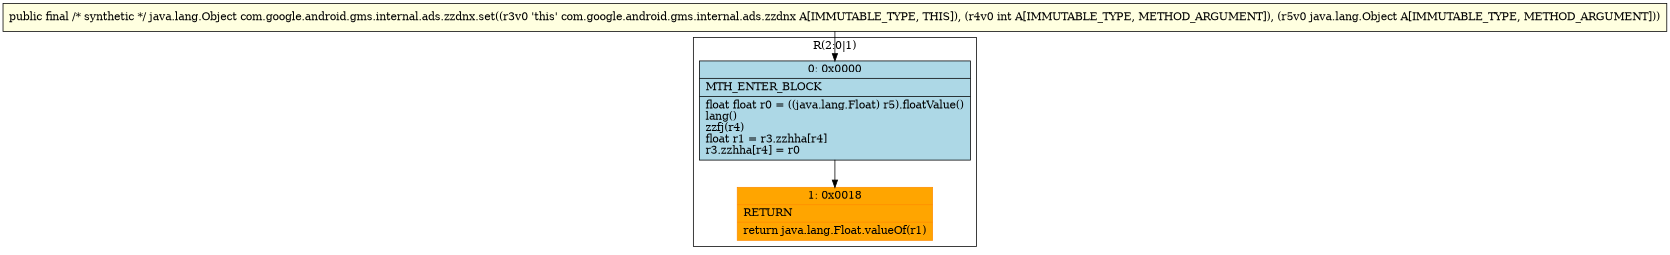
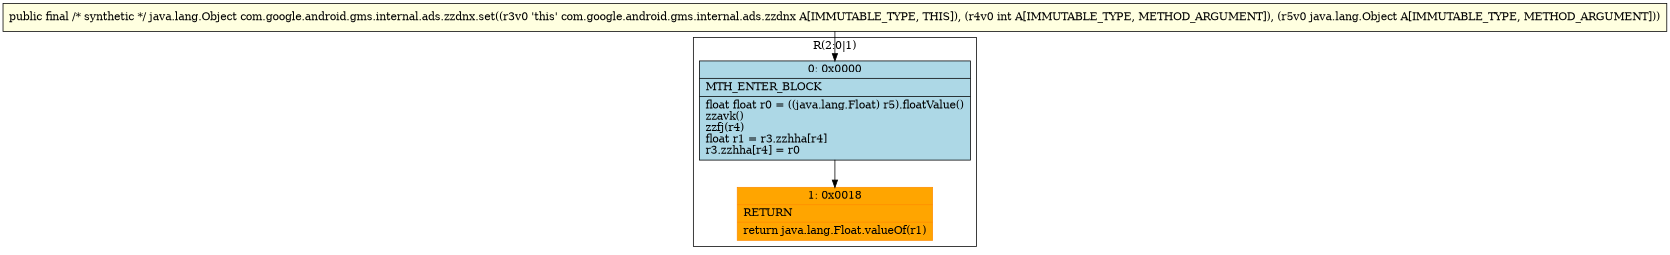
(721, 117) -> (725, 117)
